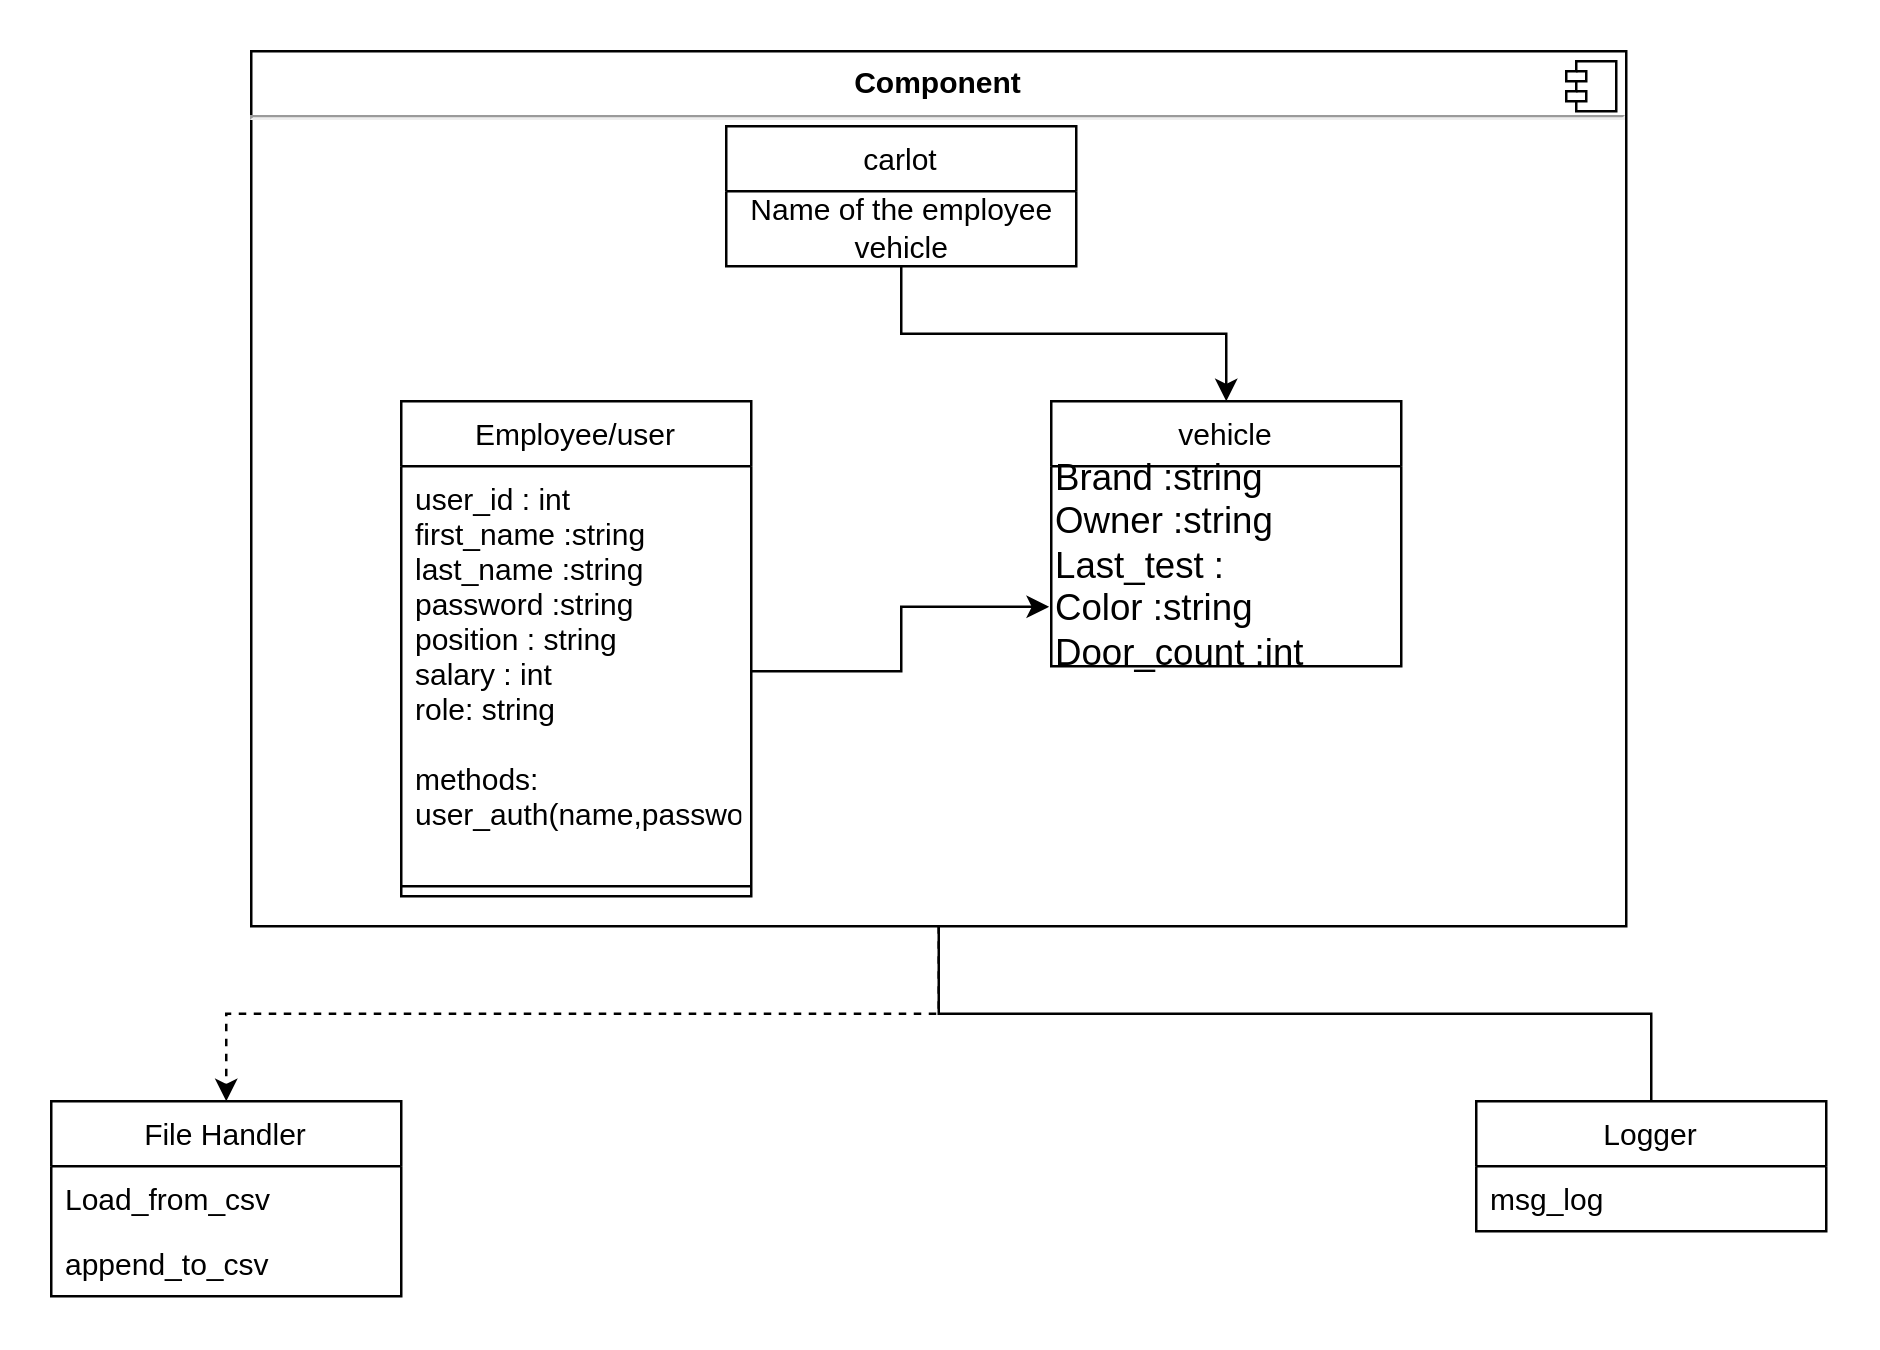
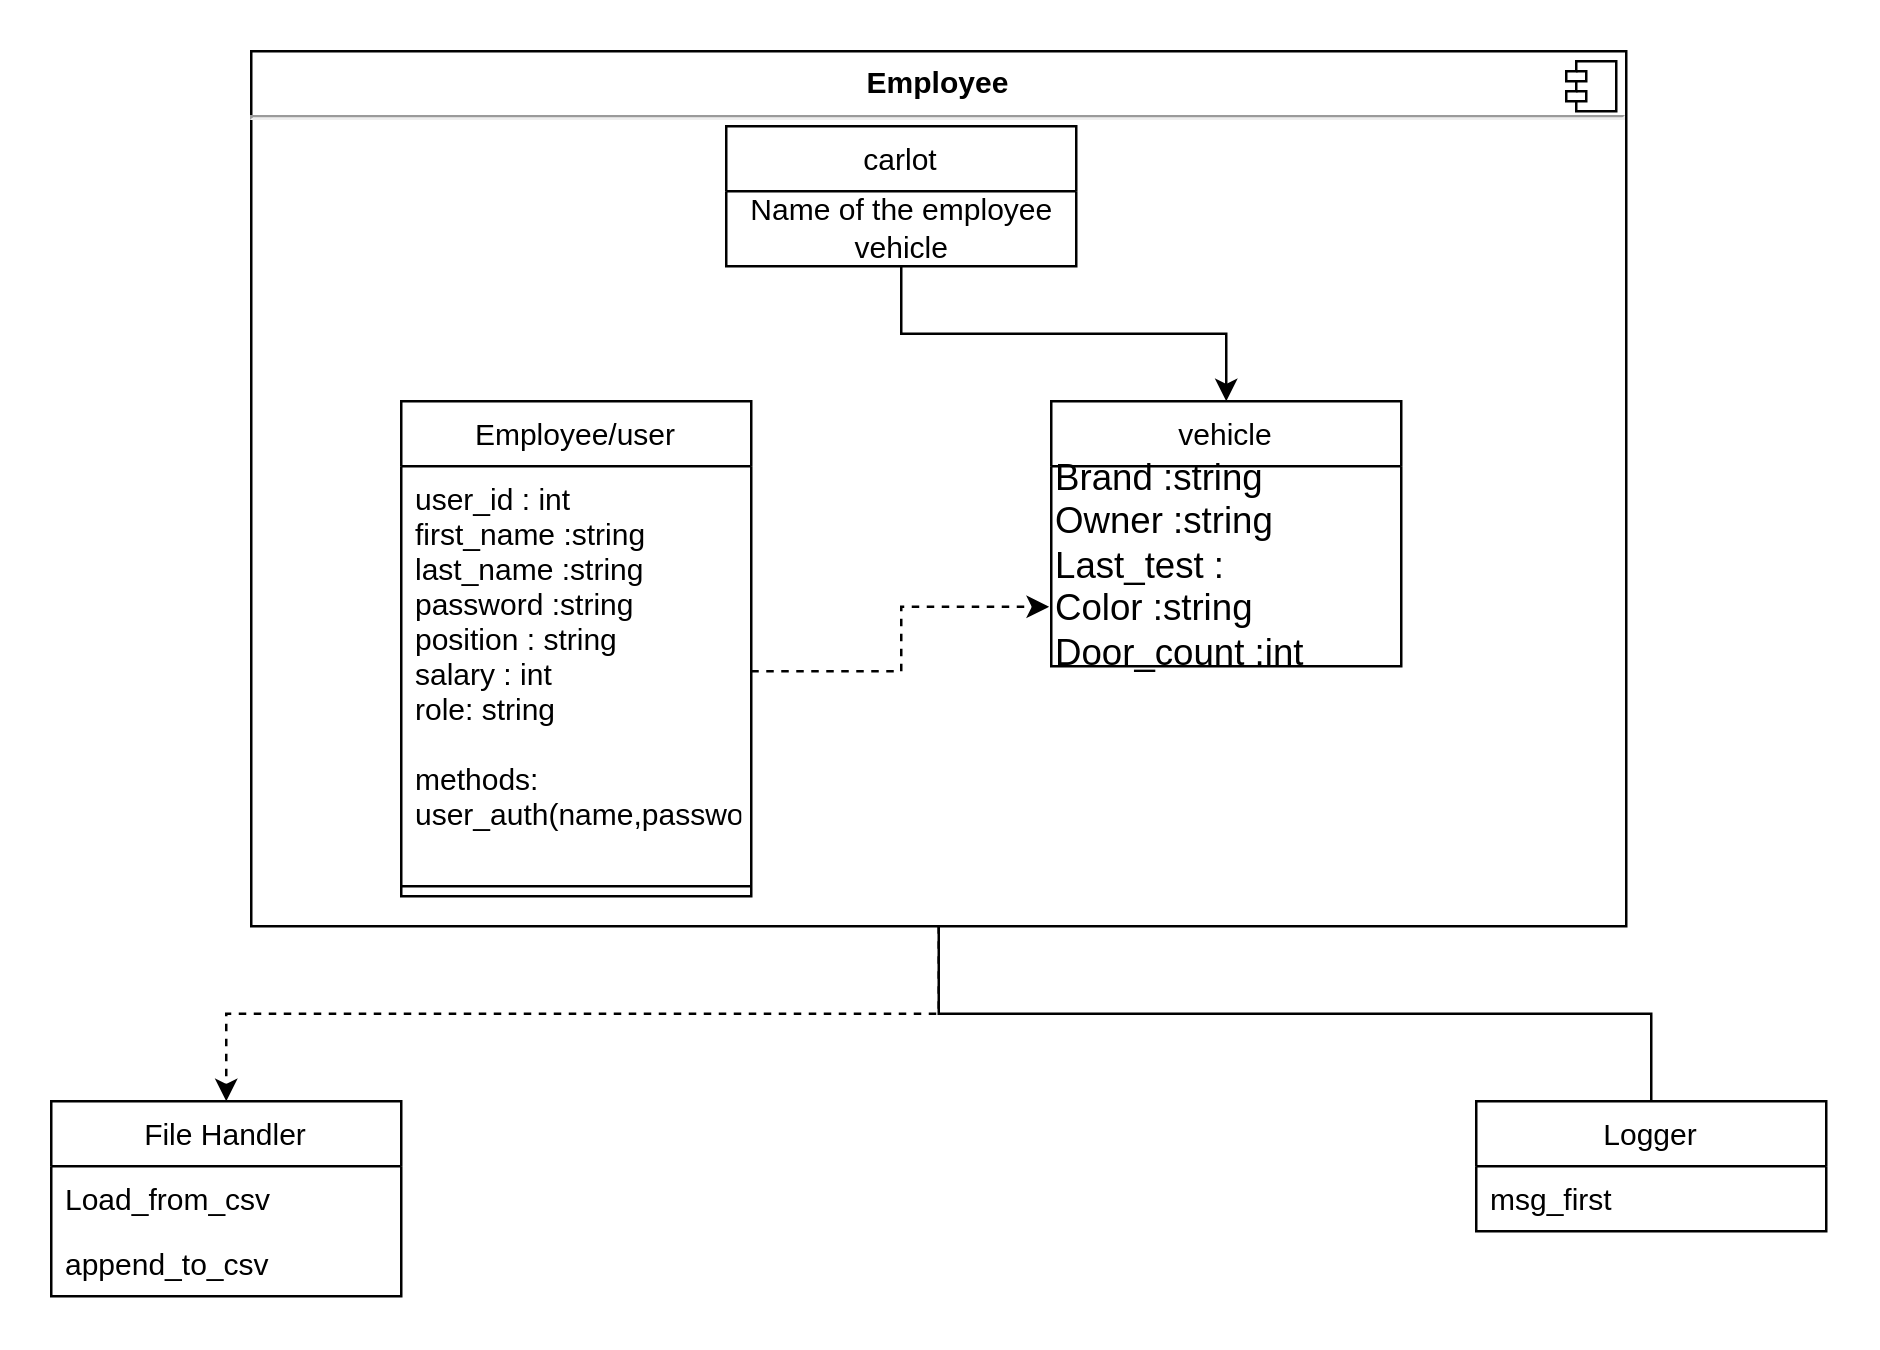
(327, 51) -> (315, 51)
(901, 646) -> (901, 646)
(1545, 1200) -> (1562, 1200)
